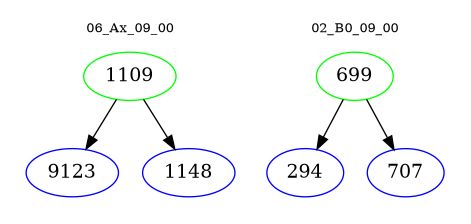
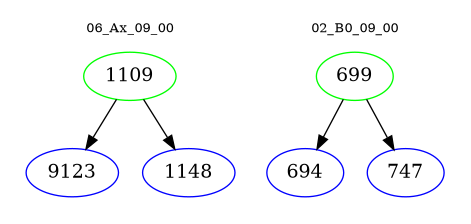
(305, 173) -> (305, 173)
(406, 173) -> (406, 173)
